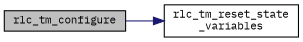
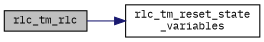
(65, 21) -> (46, 21)
